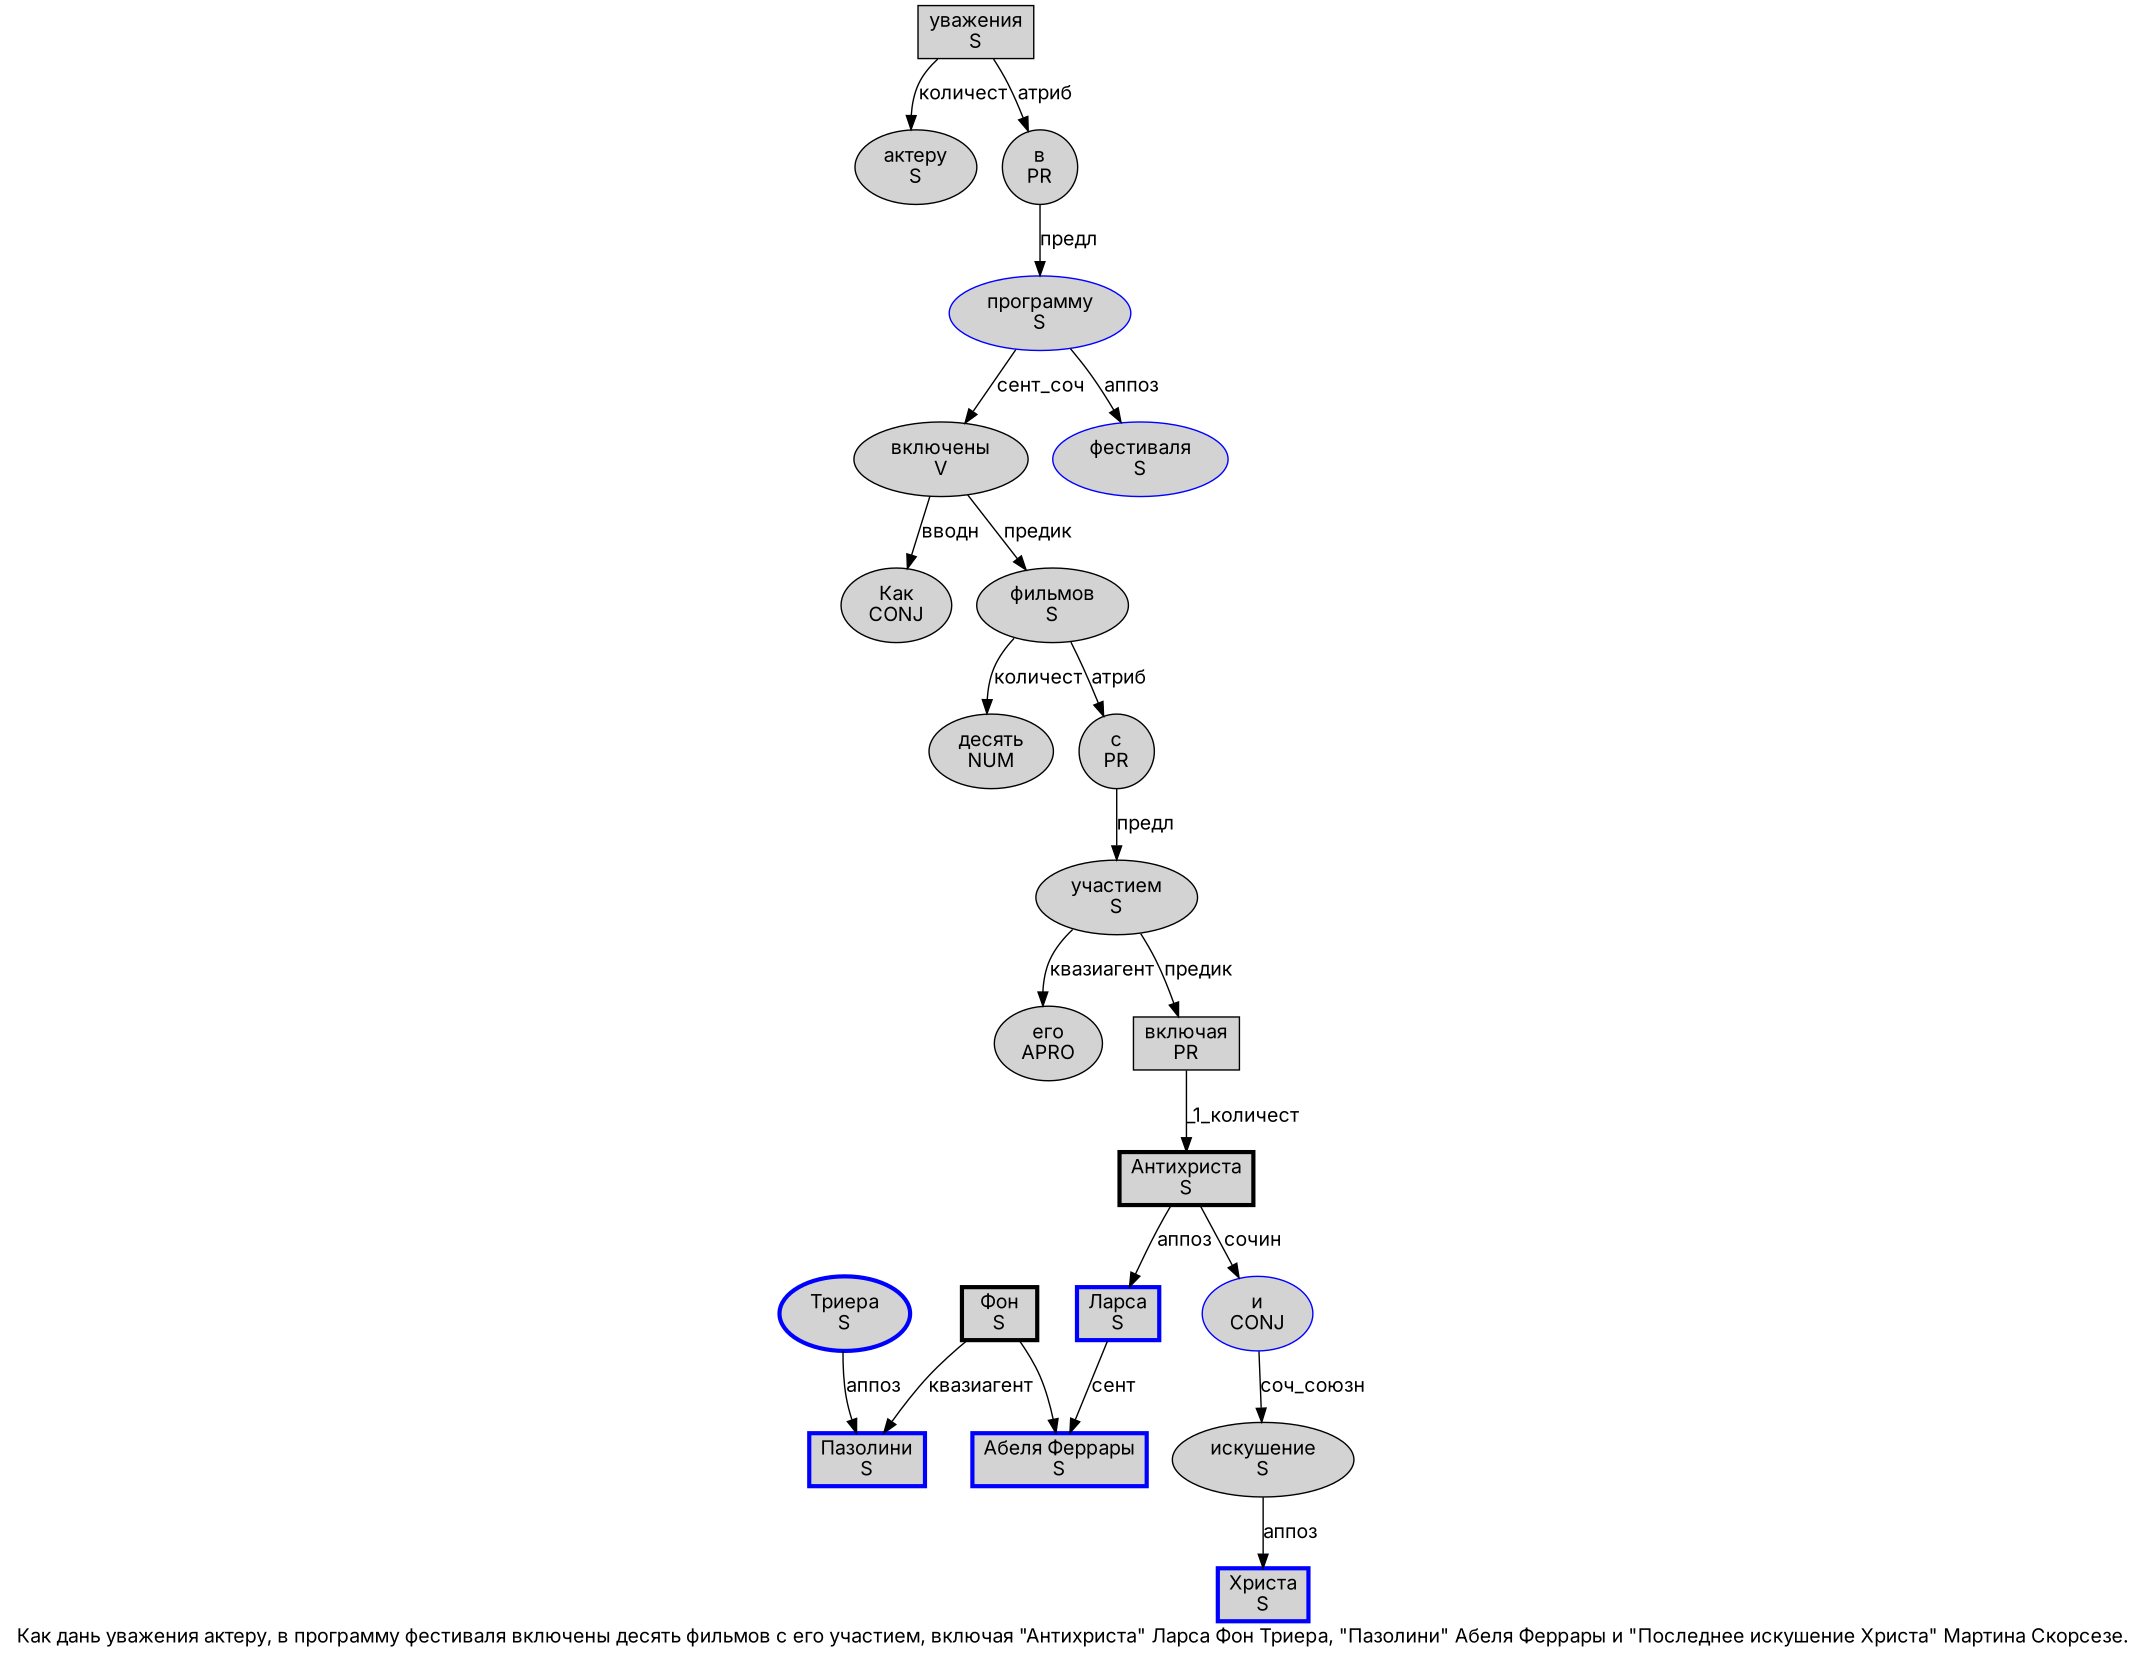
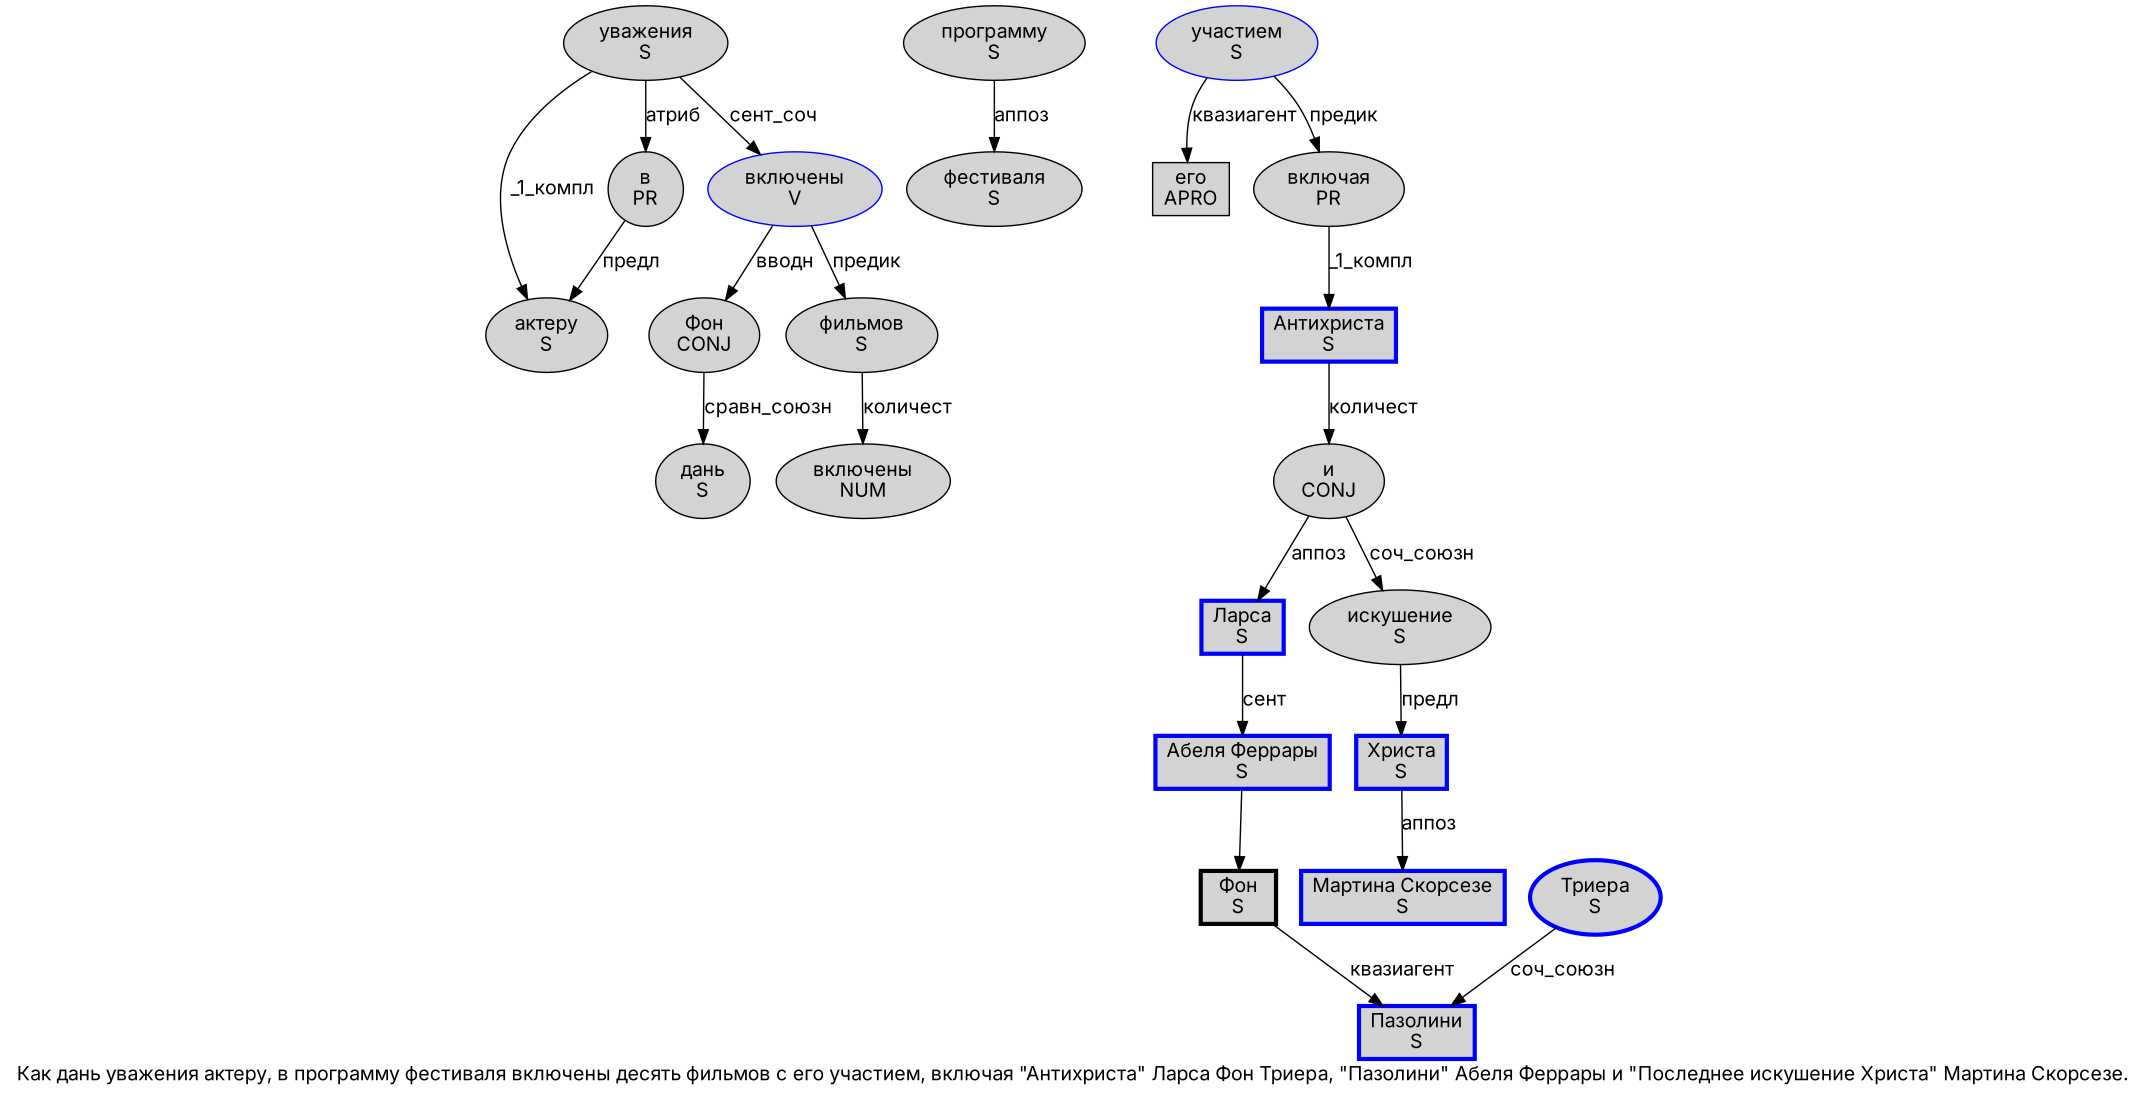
(976, 32) -> (646, 43)
(963, 94) -> (553, 189)
(1040, 233) -> (601, 255)
(1040, 313) -> (994, 43)
(995, 380) -> (715, 111)
(941, 459) -> (795, 189)
(1140, 459) -> (994, 189)
none -> (703, 481)
(896, 605) -> (704, 335)
(991, 751) -> (863, 481)
(1117, 751) -> none
(1117, 897) -> (1237, 43)
none -> (1403, 897)
(1048, 1044) -> (1191, 189)
(1186, 1044) -> (1329, 189)
(1244, 1117) -> (1372, 262)
(1186, 1179) -> (1329, 335)
(1152, 1239) -> (1287, 552)
(1253, 1241) -> (1374, 408)
(1258, 1314) -> (1329, 481)
(1041, 1378) -> (1241, 823)
(874, 1387) -> (1563, 970)
(1291, 1533) -> (1431, 700)
